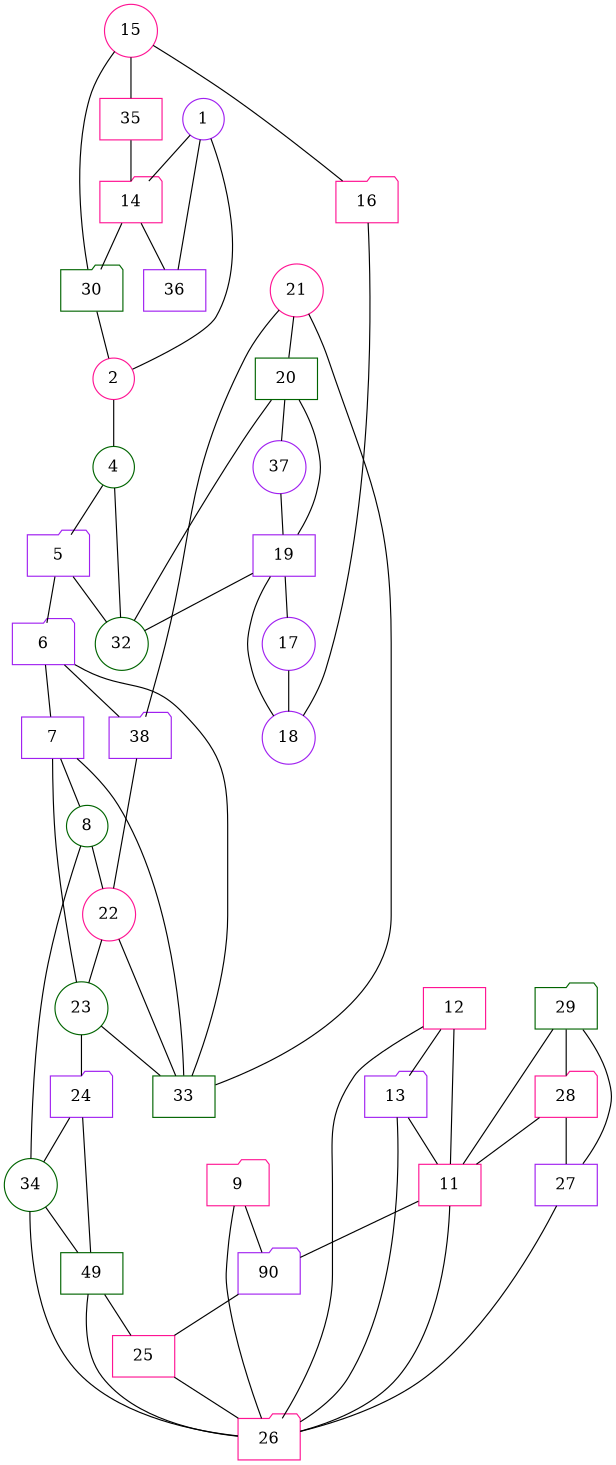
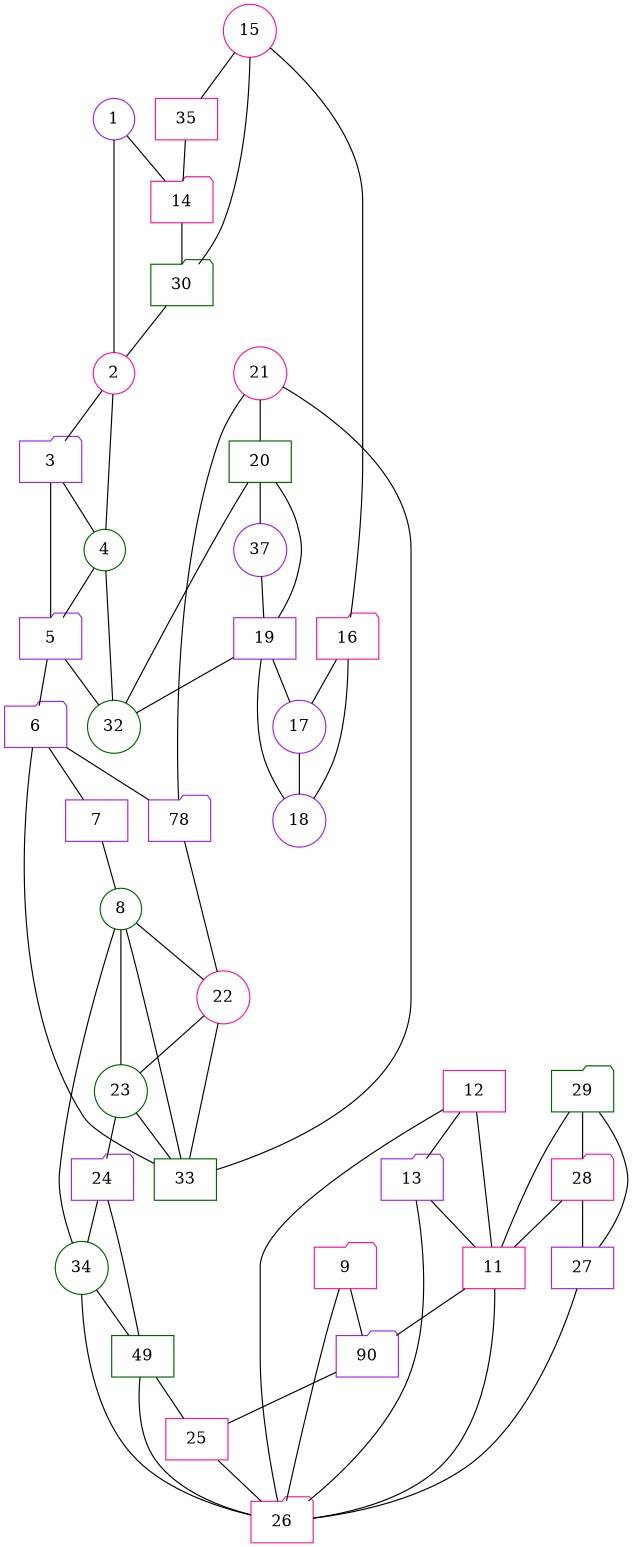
(175, 290) -> none
none -> (51, 462)
none -> (324, 682)
(140, 738) -> (180, 821)
(59, 871) -> (121, 997)
(160, 906) -> (155, 1044)
